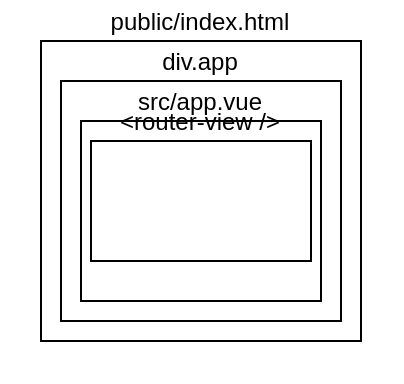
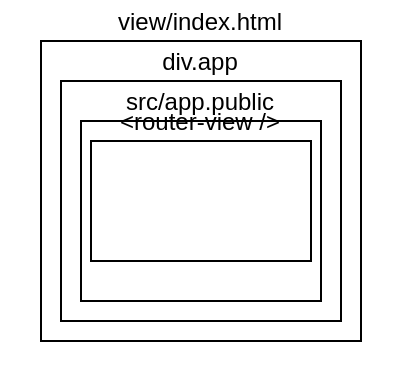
(201, 21) -> (201, 21)
(201, 101) -> (201, 101)
